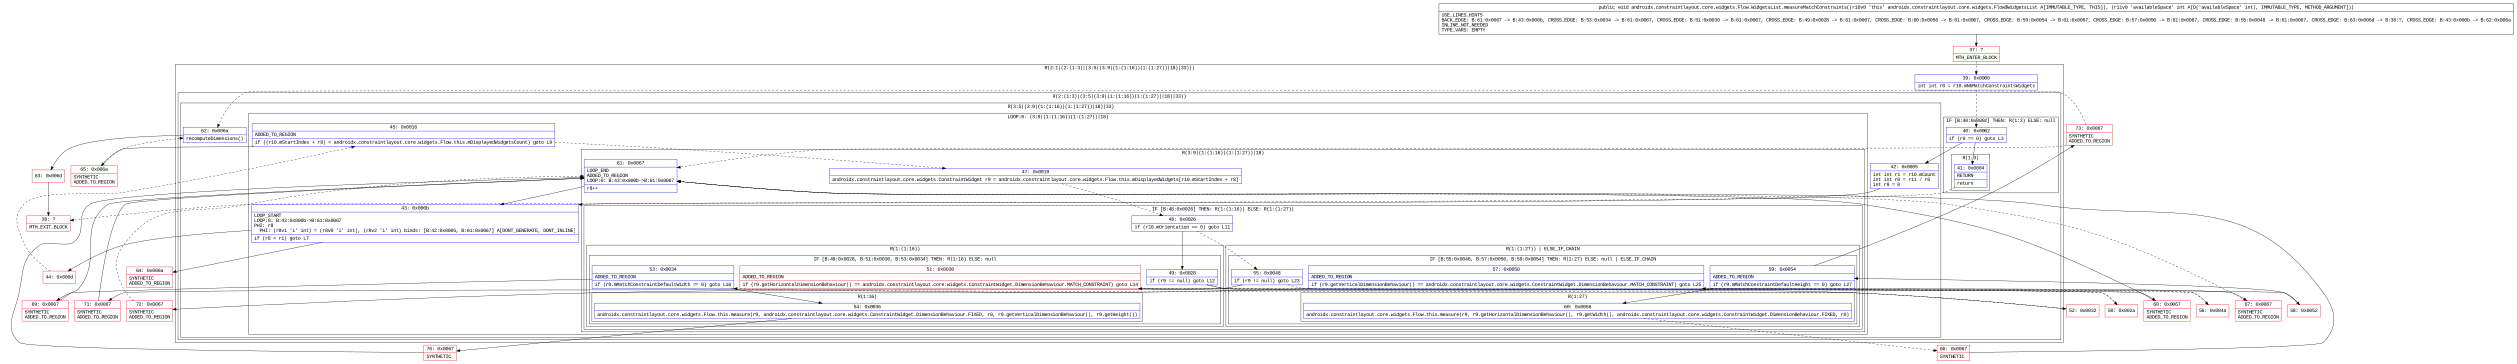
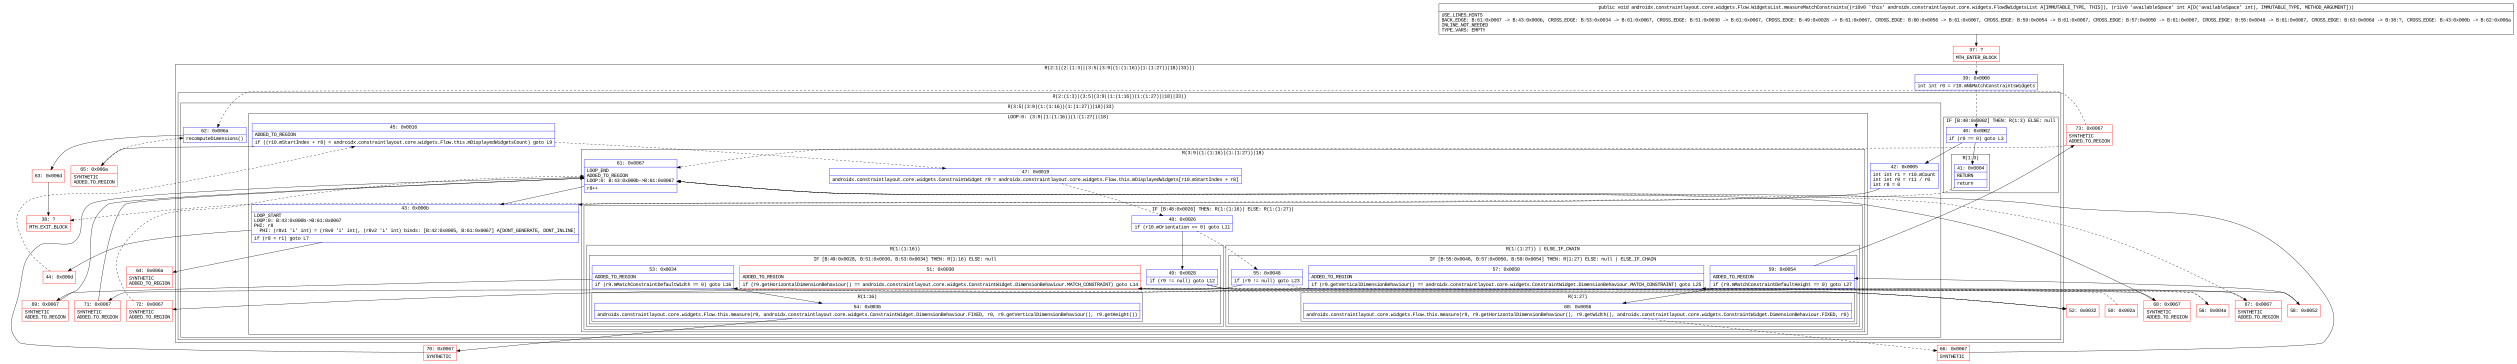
(1662, 290) -> (1635, 292)
